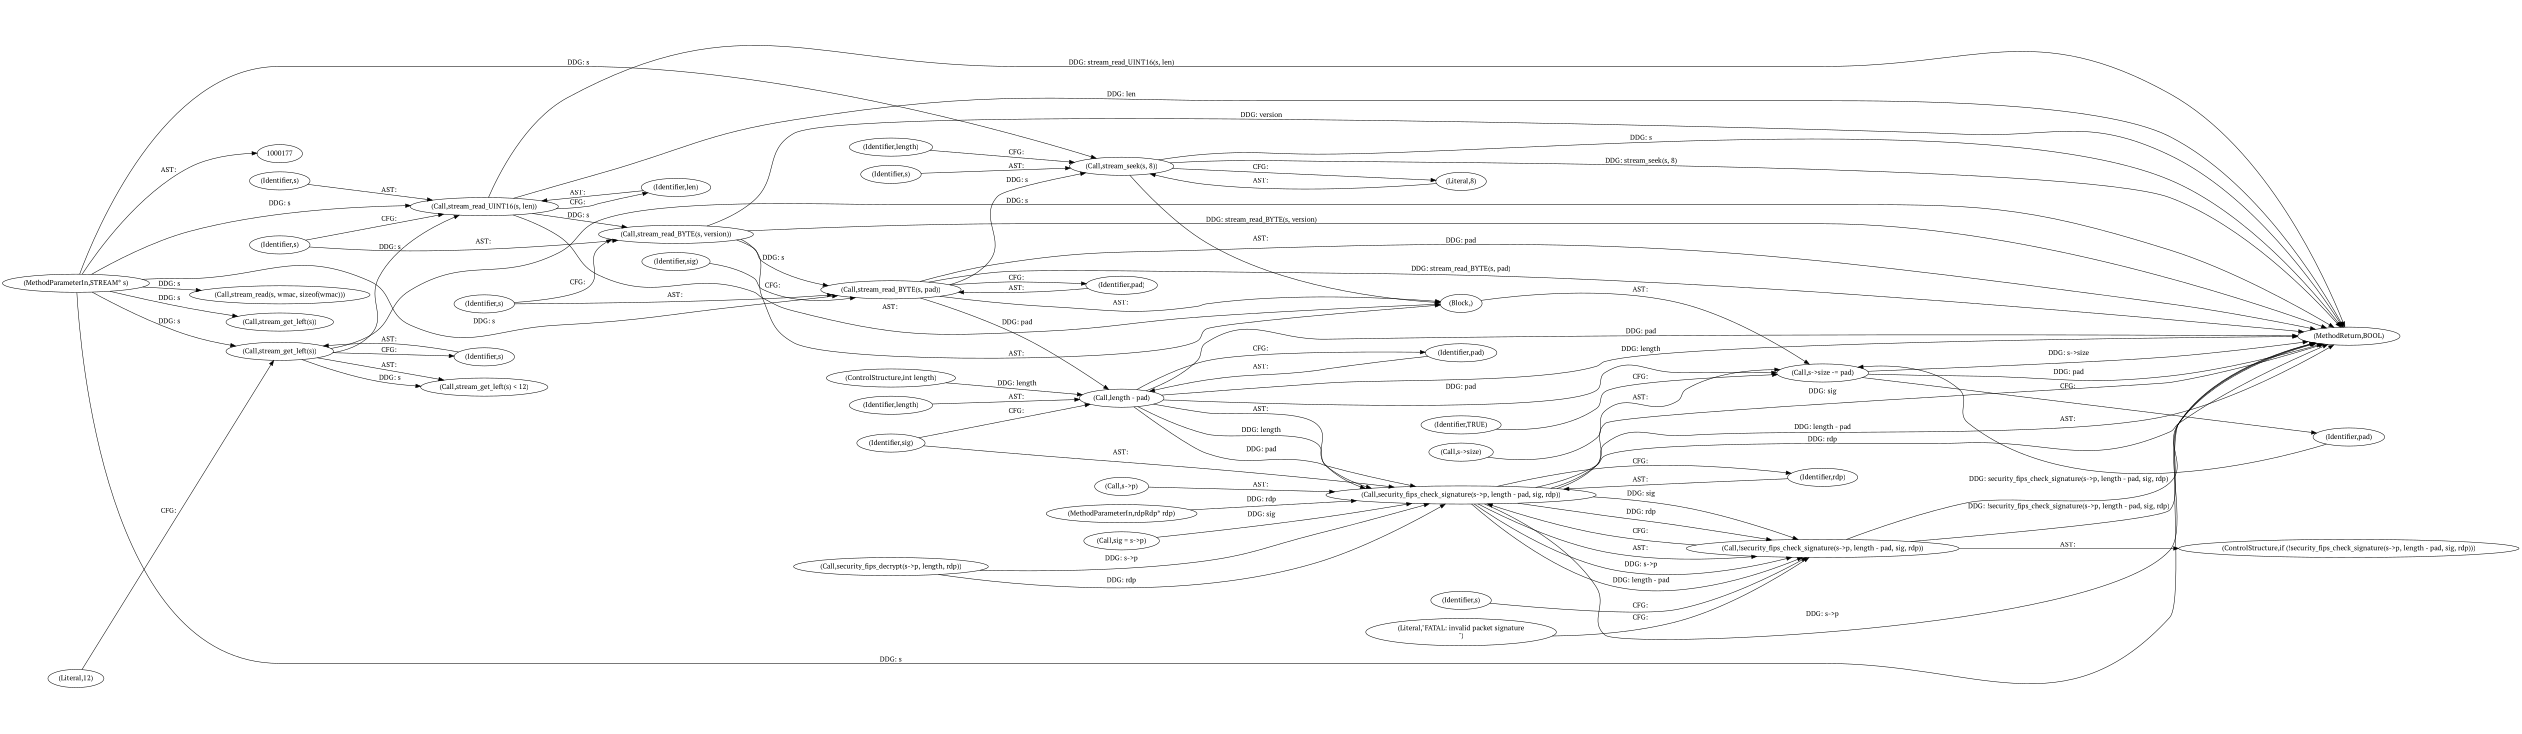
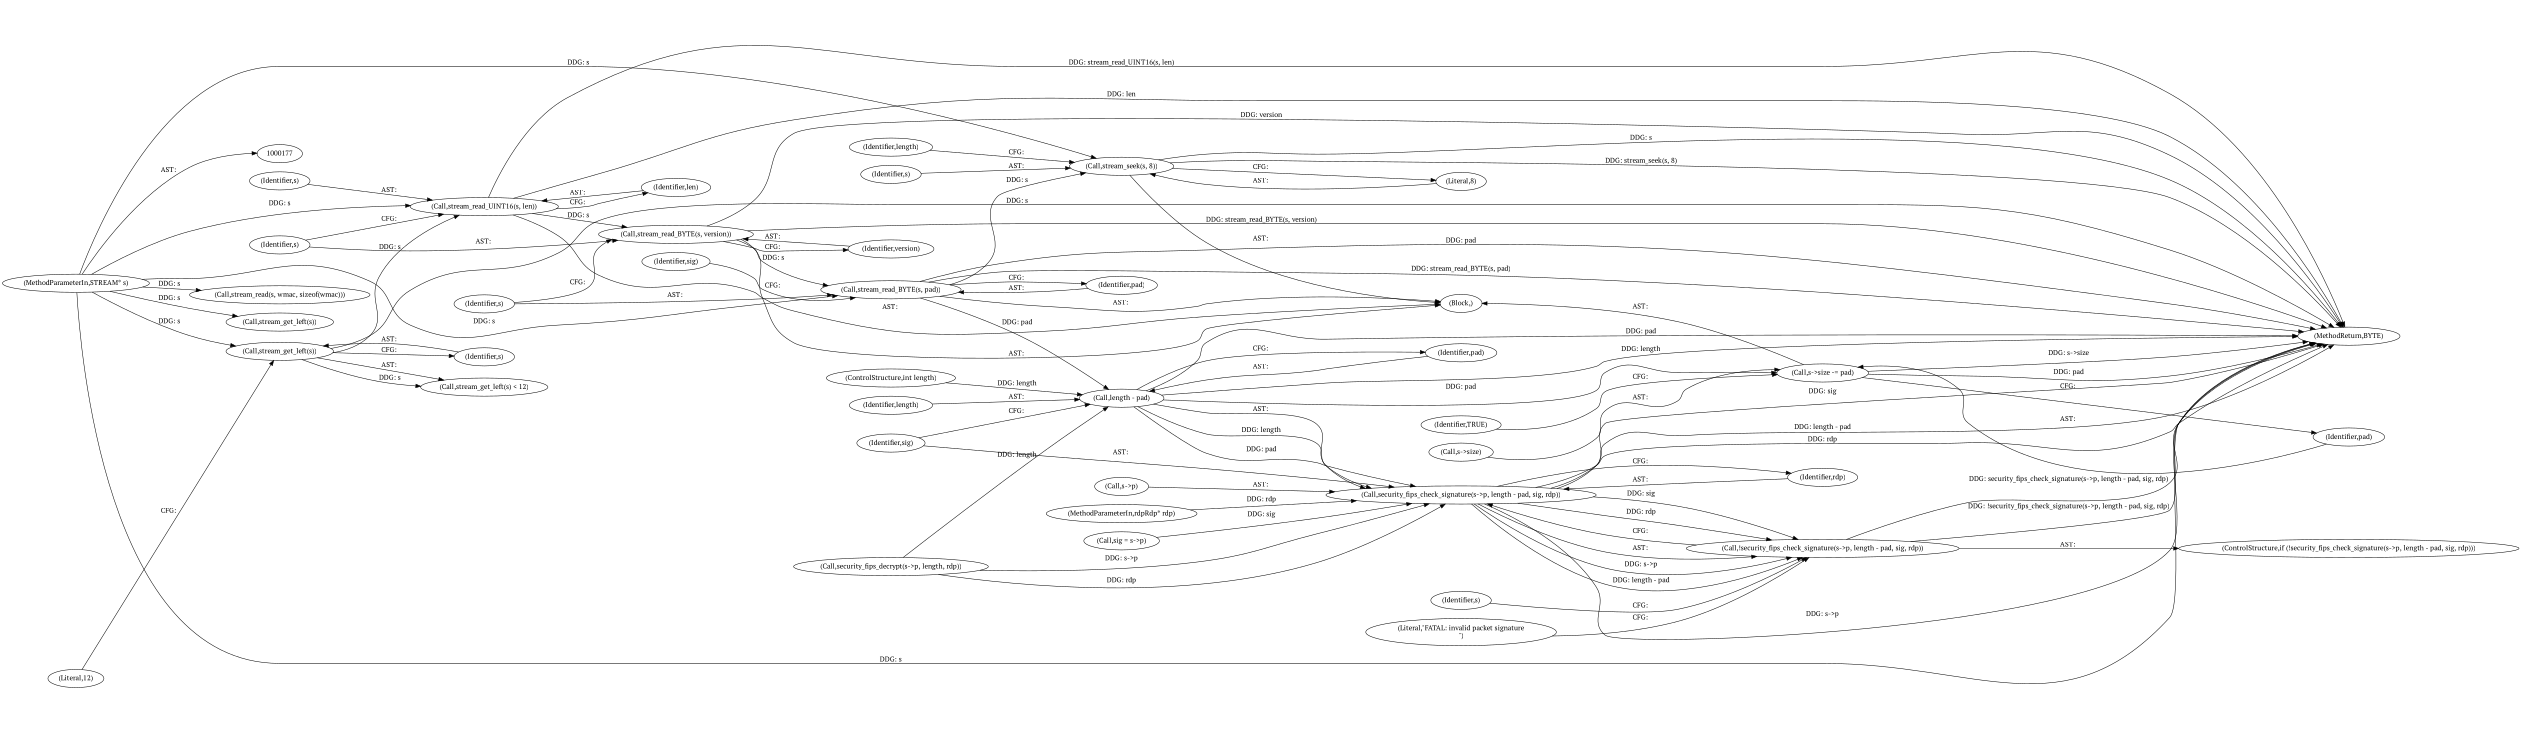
none -> (891, 249)
(1650, 297) -> (1649, 316)
(2349, 336) -> (2349, 336)
none -> (1002, 482)
